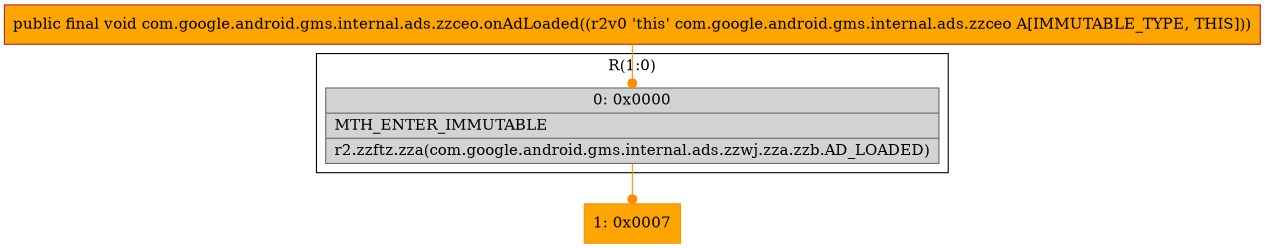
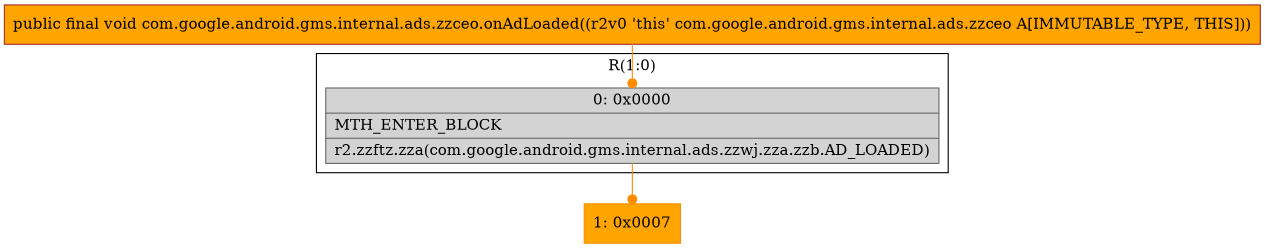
(442, 125) -> (419, 125)
